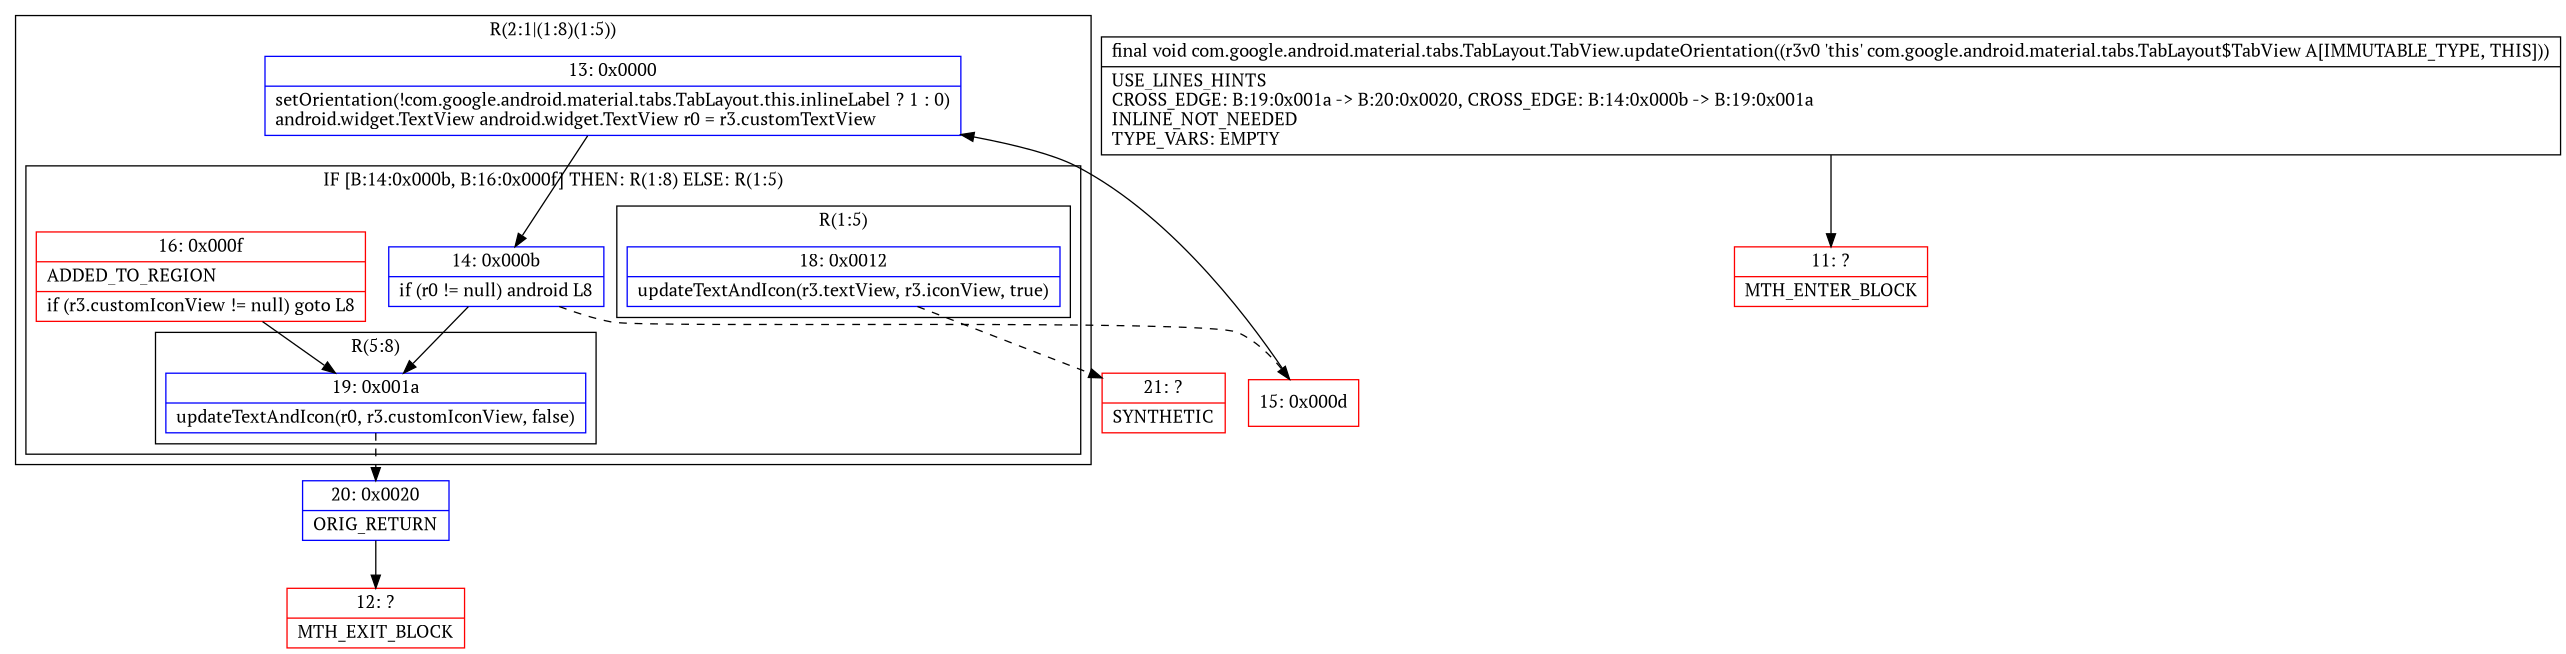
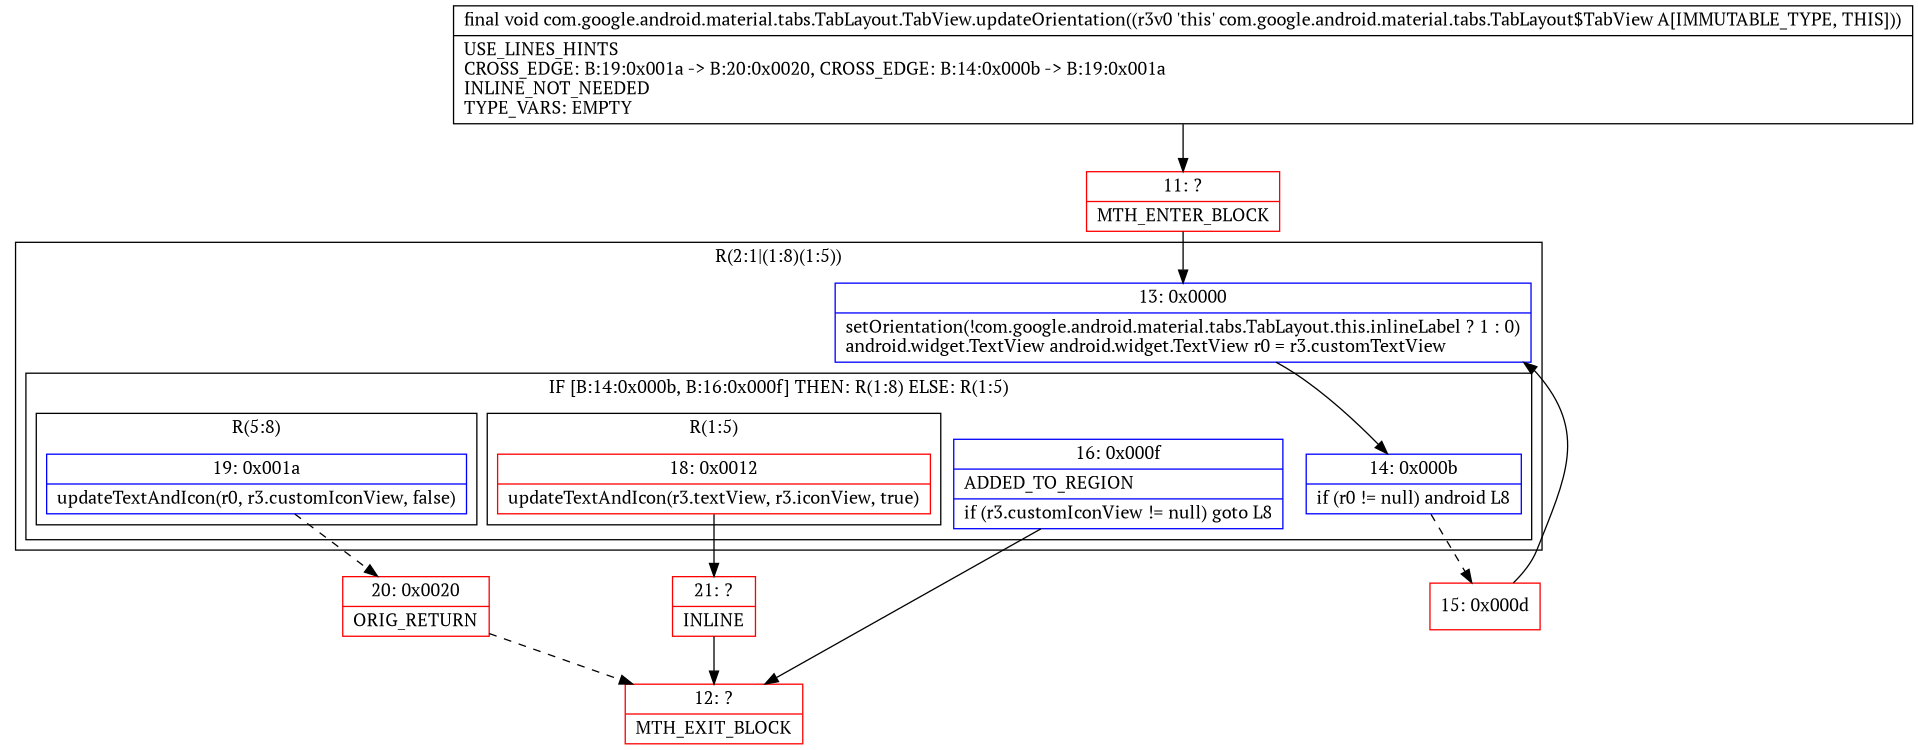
none -> (1183, 251)
(201, 277) -> (1118, 484)
(844, 277) -> (714, 484)
(1004, 340) -> (714, 539)
(435, 341) -> none
(293, 343) -> (909, 603)
(1164, 417) -> (714, 621)
(376, 511) -> (416, 606)
(376, 558) -> (555, 657)
none -> (714, 654)
